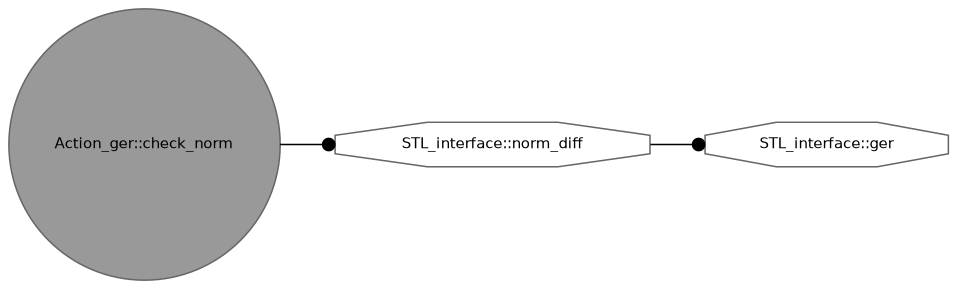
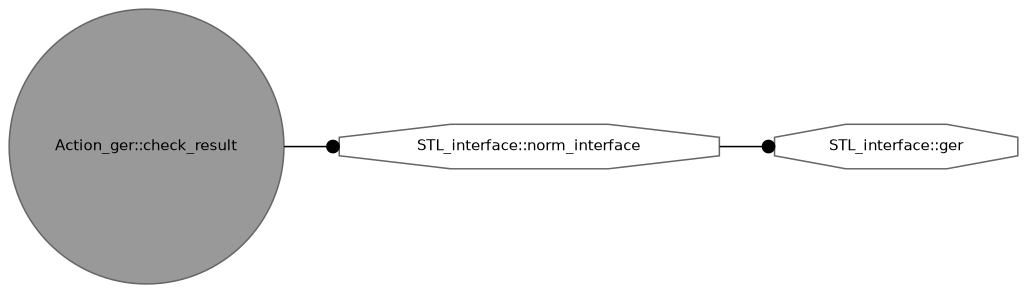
(145, 145) -> (147, 147)
(493, 145) -> (529, 147)
